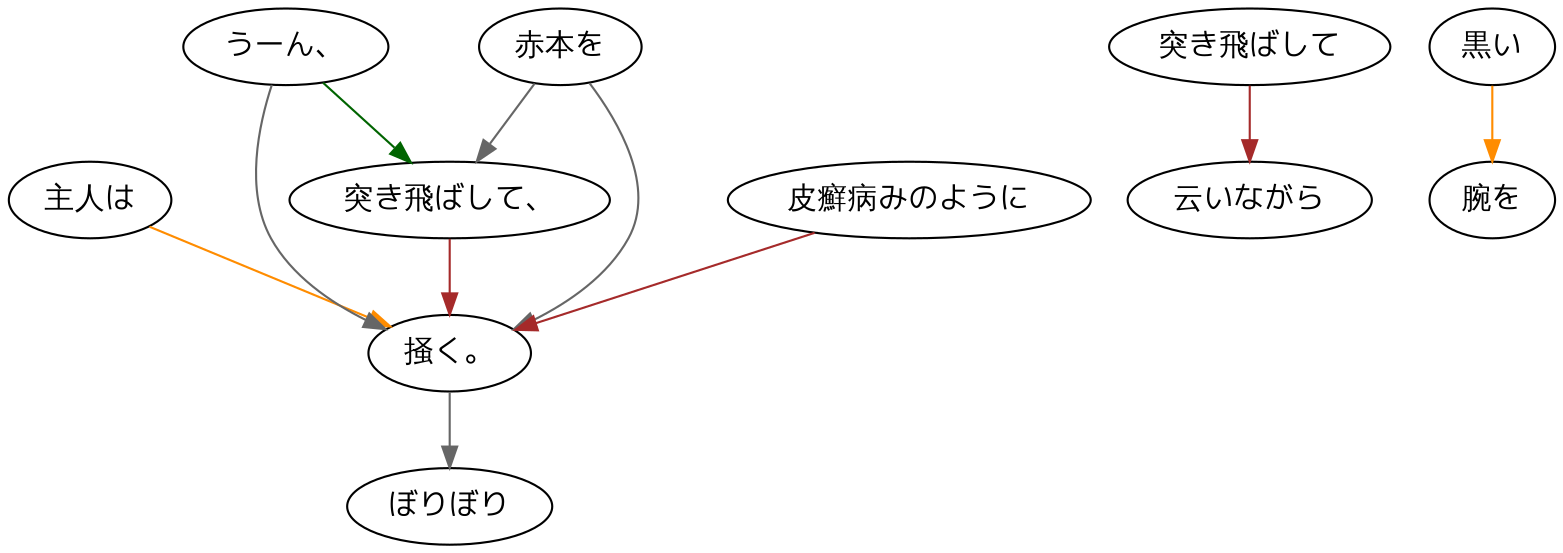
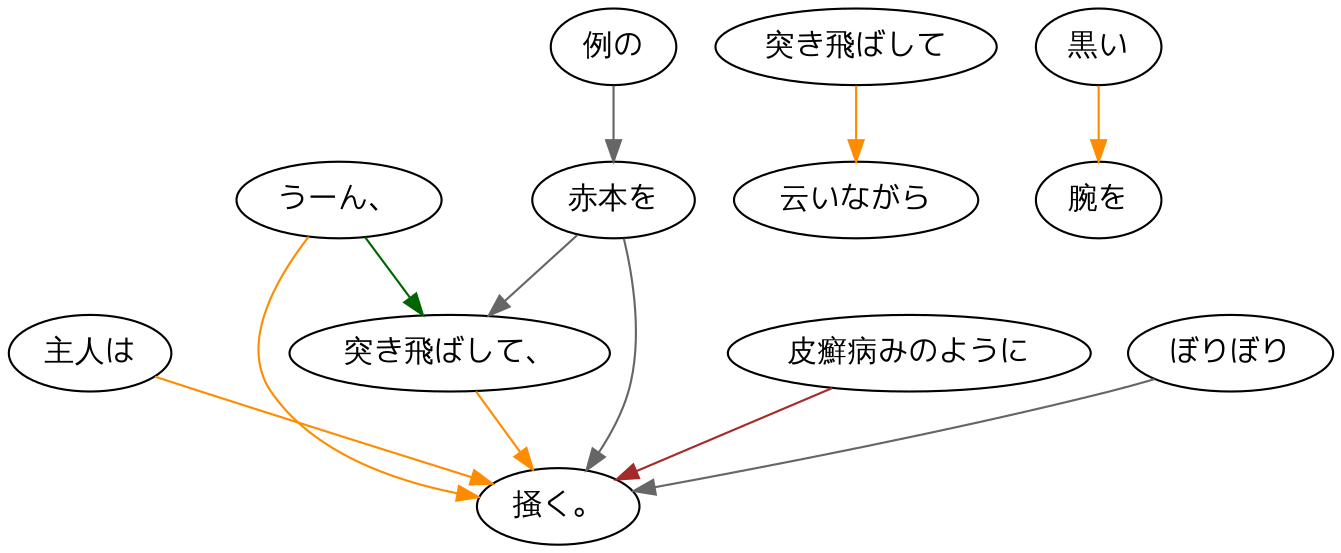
none -> (614, 47)
(1250, 113) -> (856, 113)
(265, 224) -> (280, 402)
(450, 266) -> (498, 422)
(450, 419) -> (906, 438)
